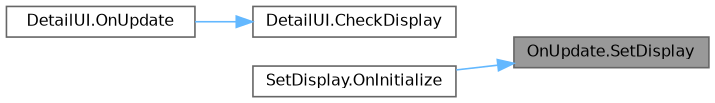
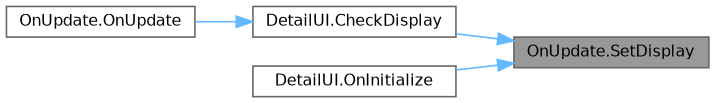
(101, 22) -> (101, 22)
none -> (477, 36)
(354, 81) -> (354, 81)
